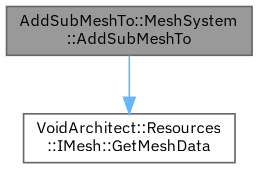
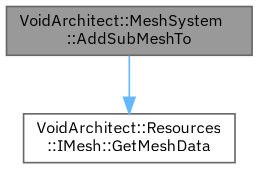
(129, 31) -> (129, 31)
